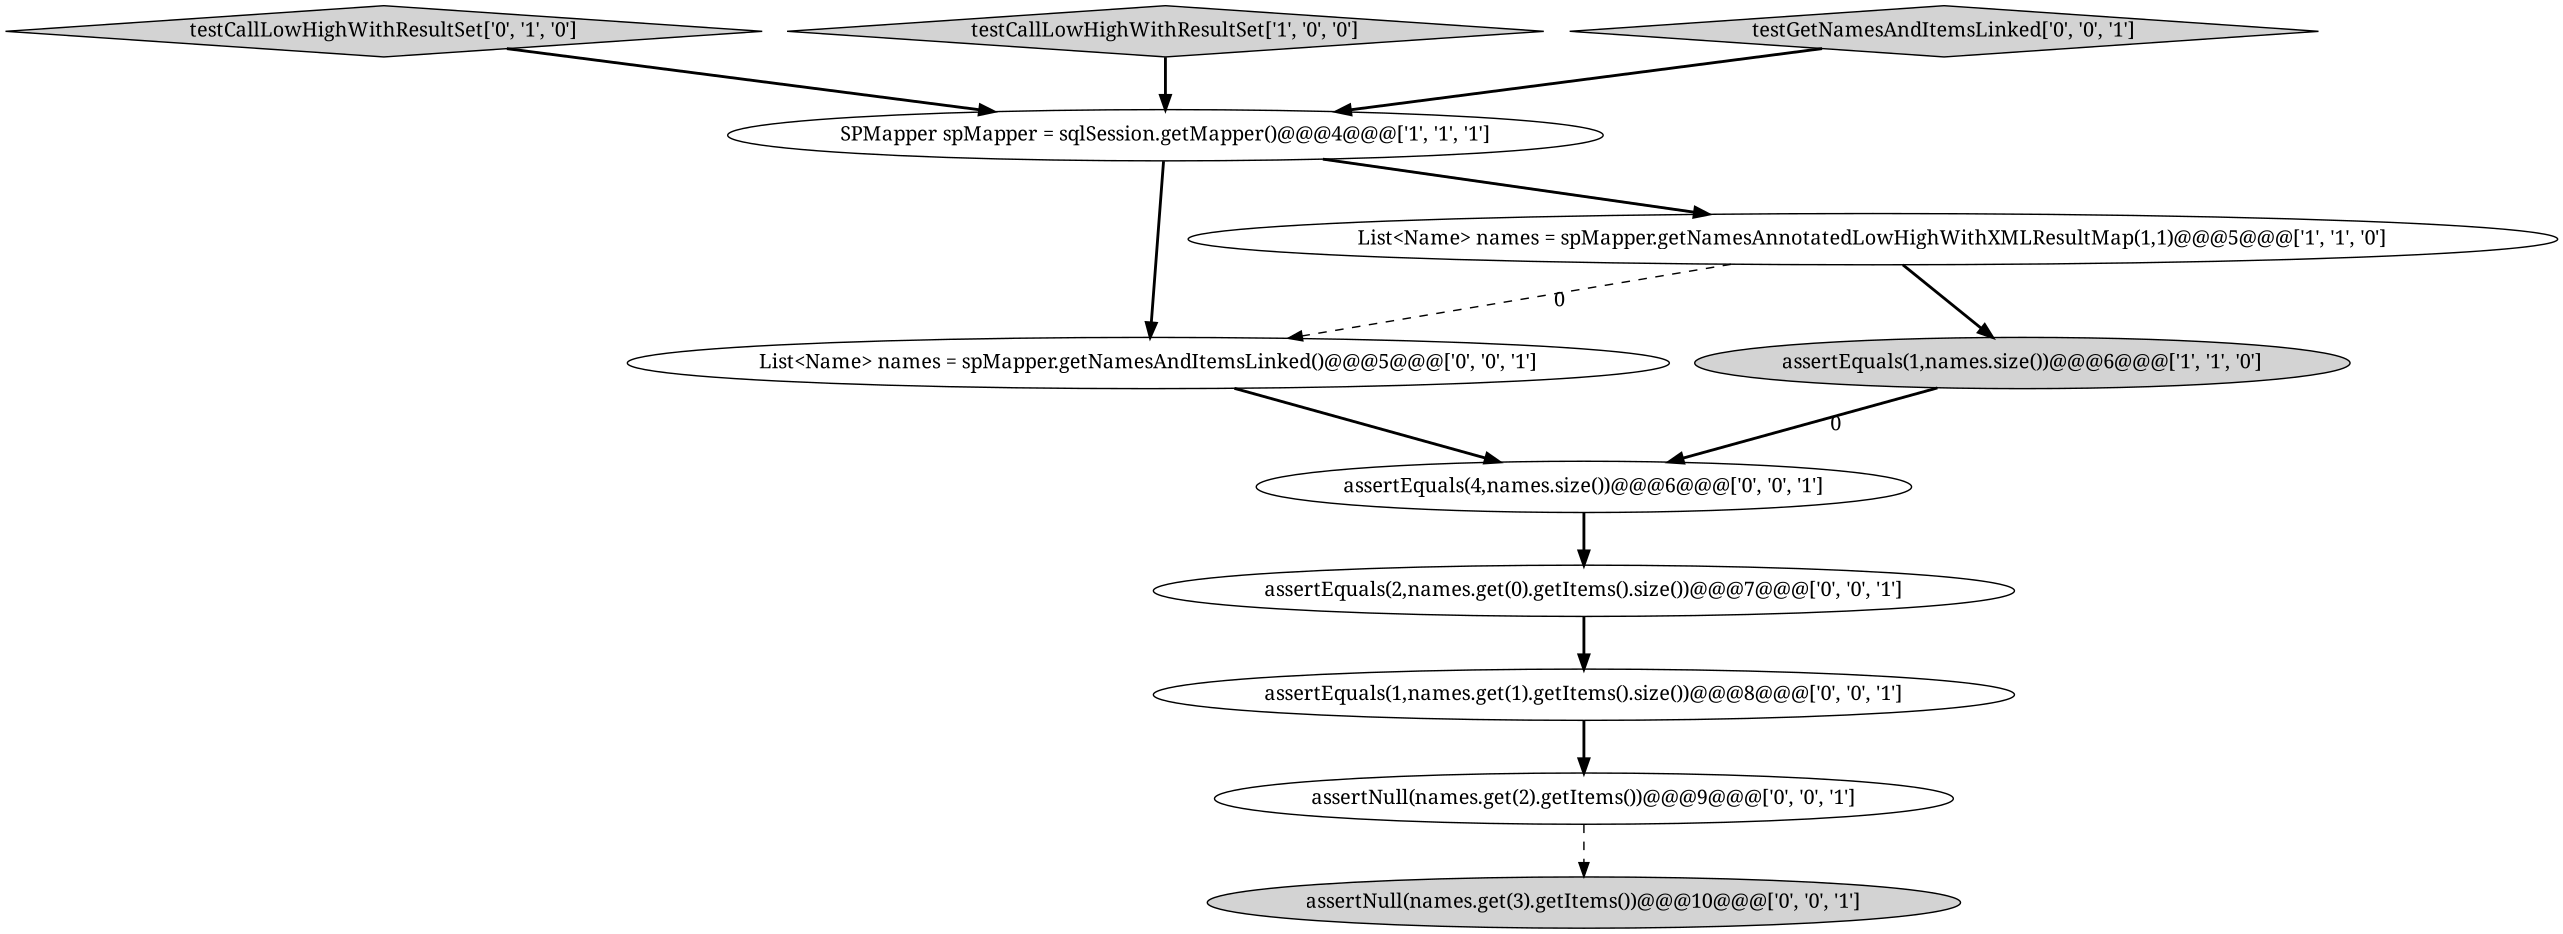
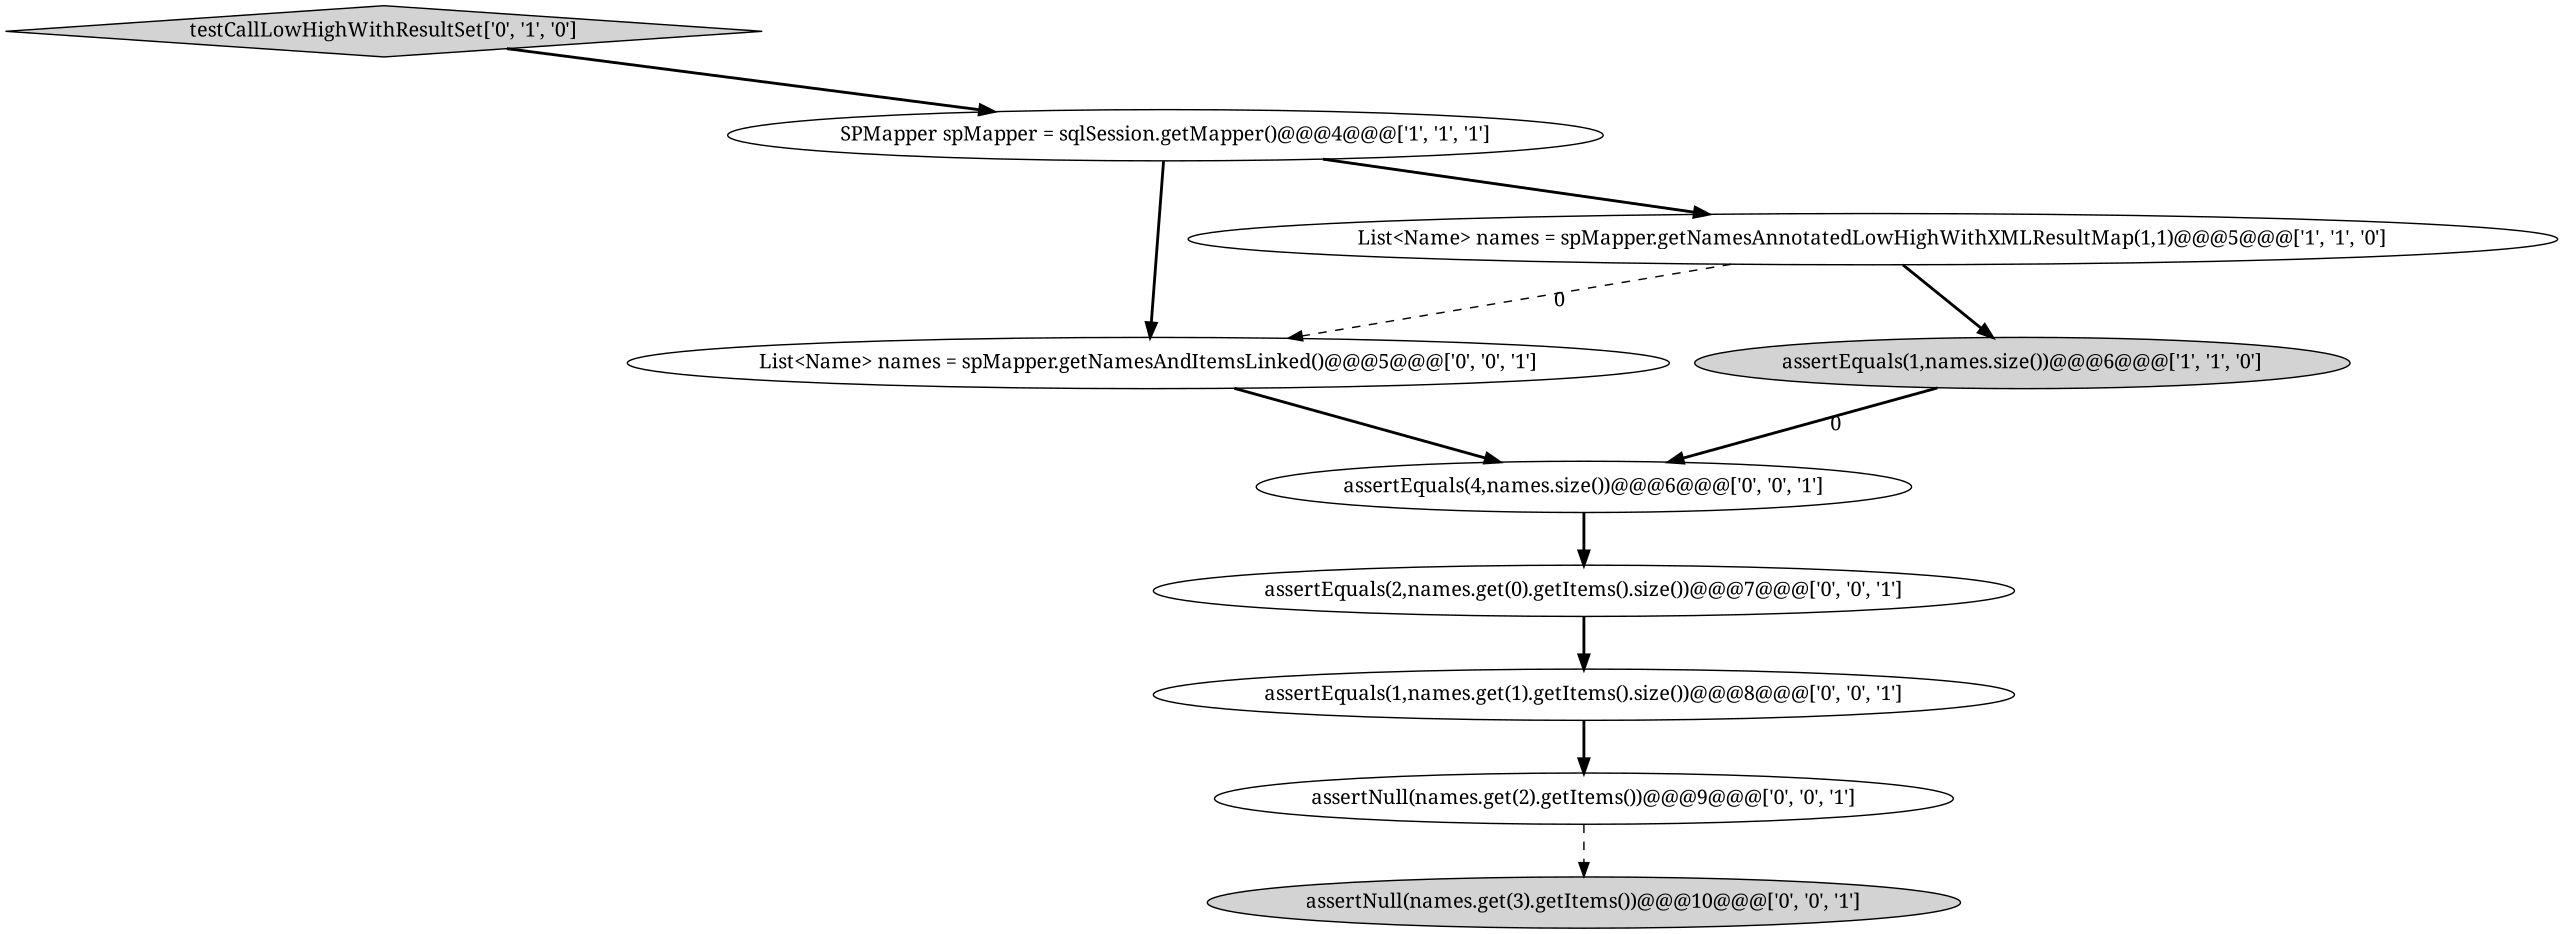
(1165, 31) -> none
(1944, 31) -> none
